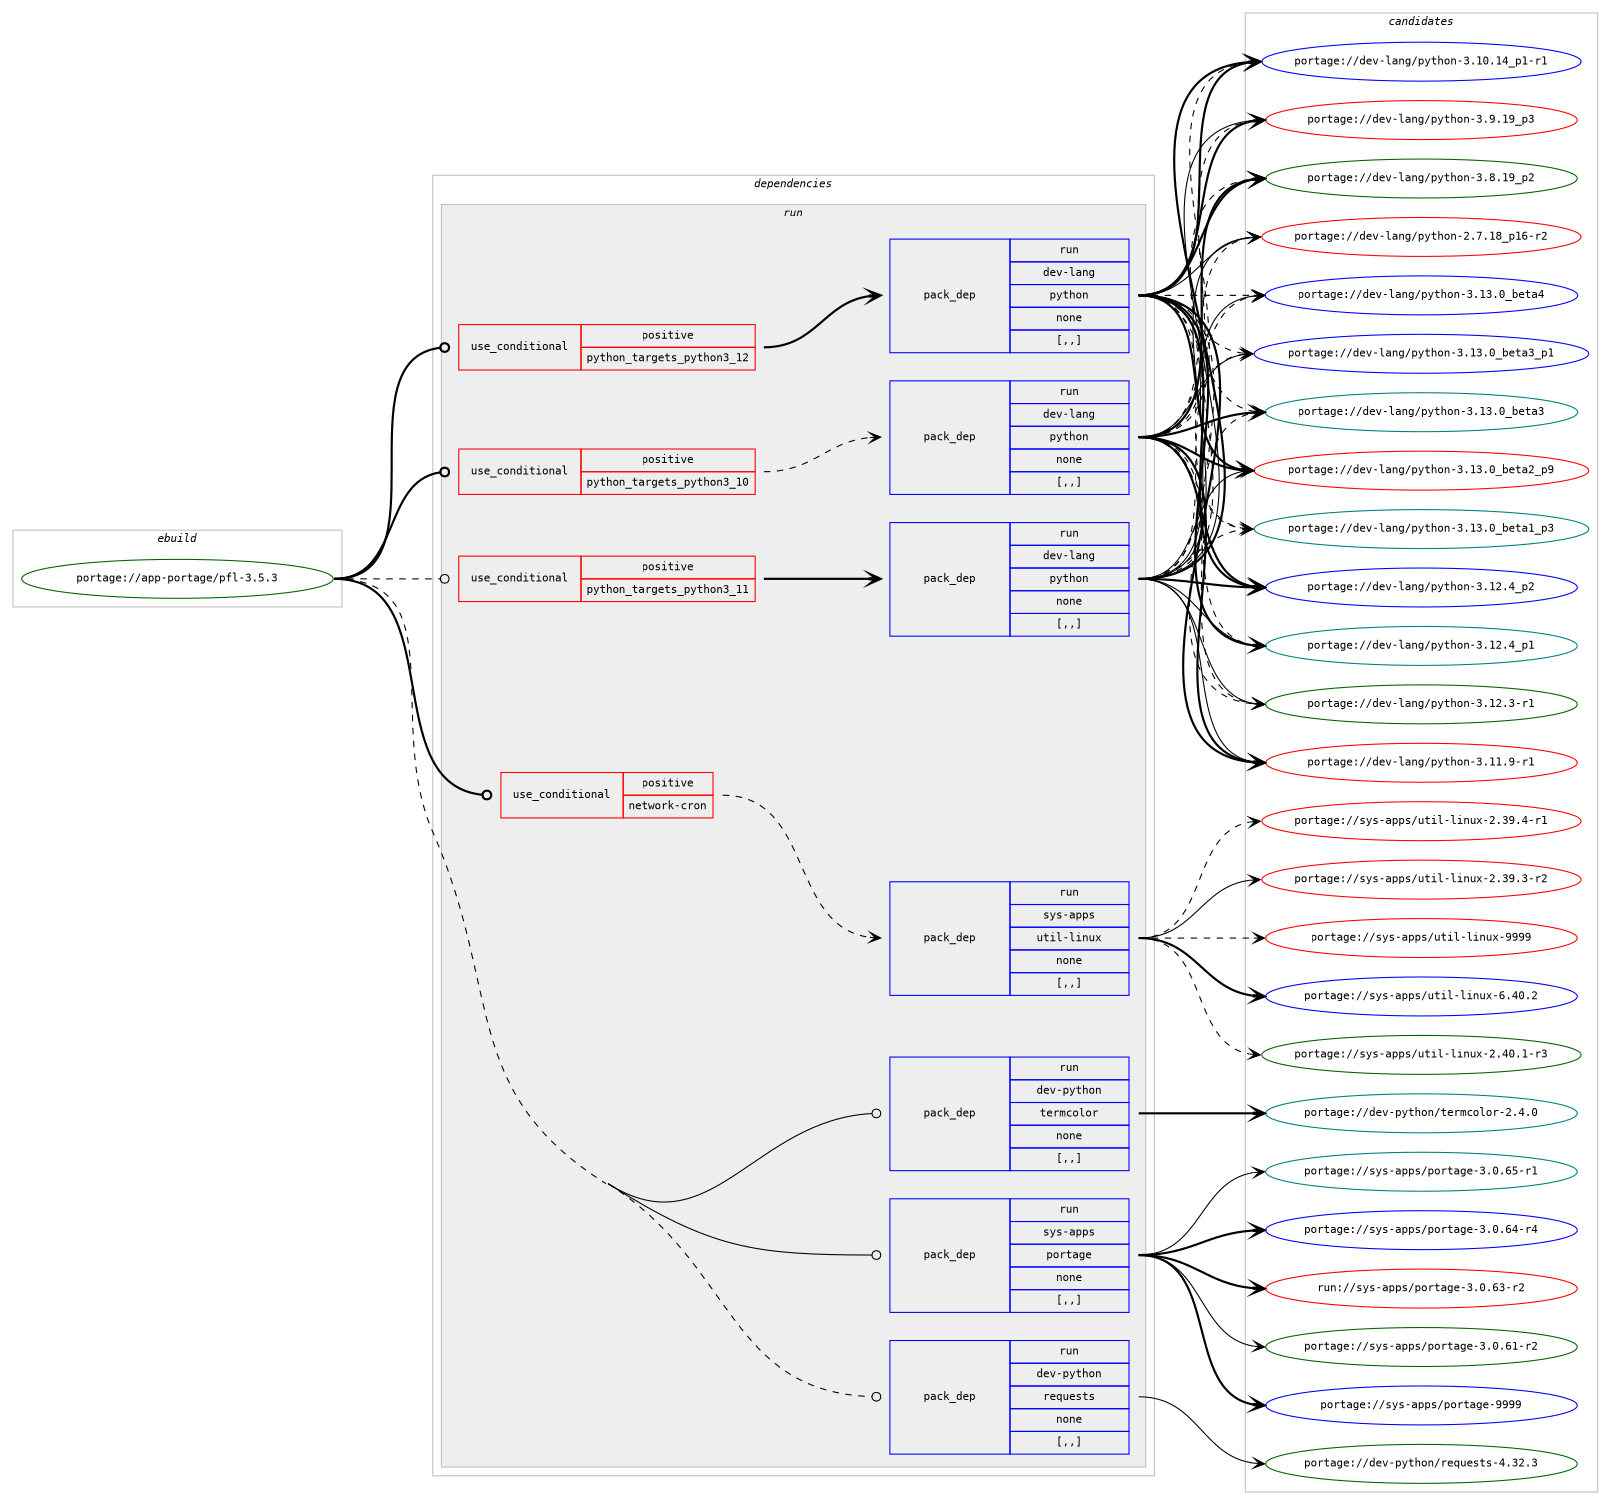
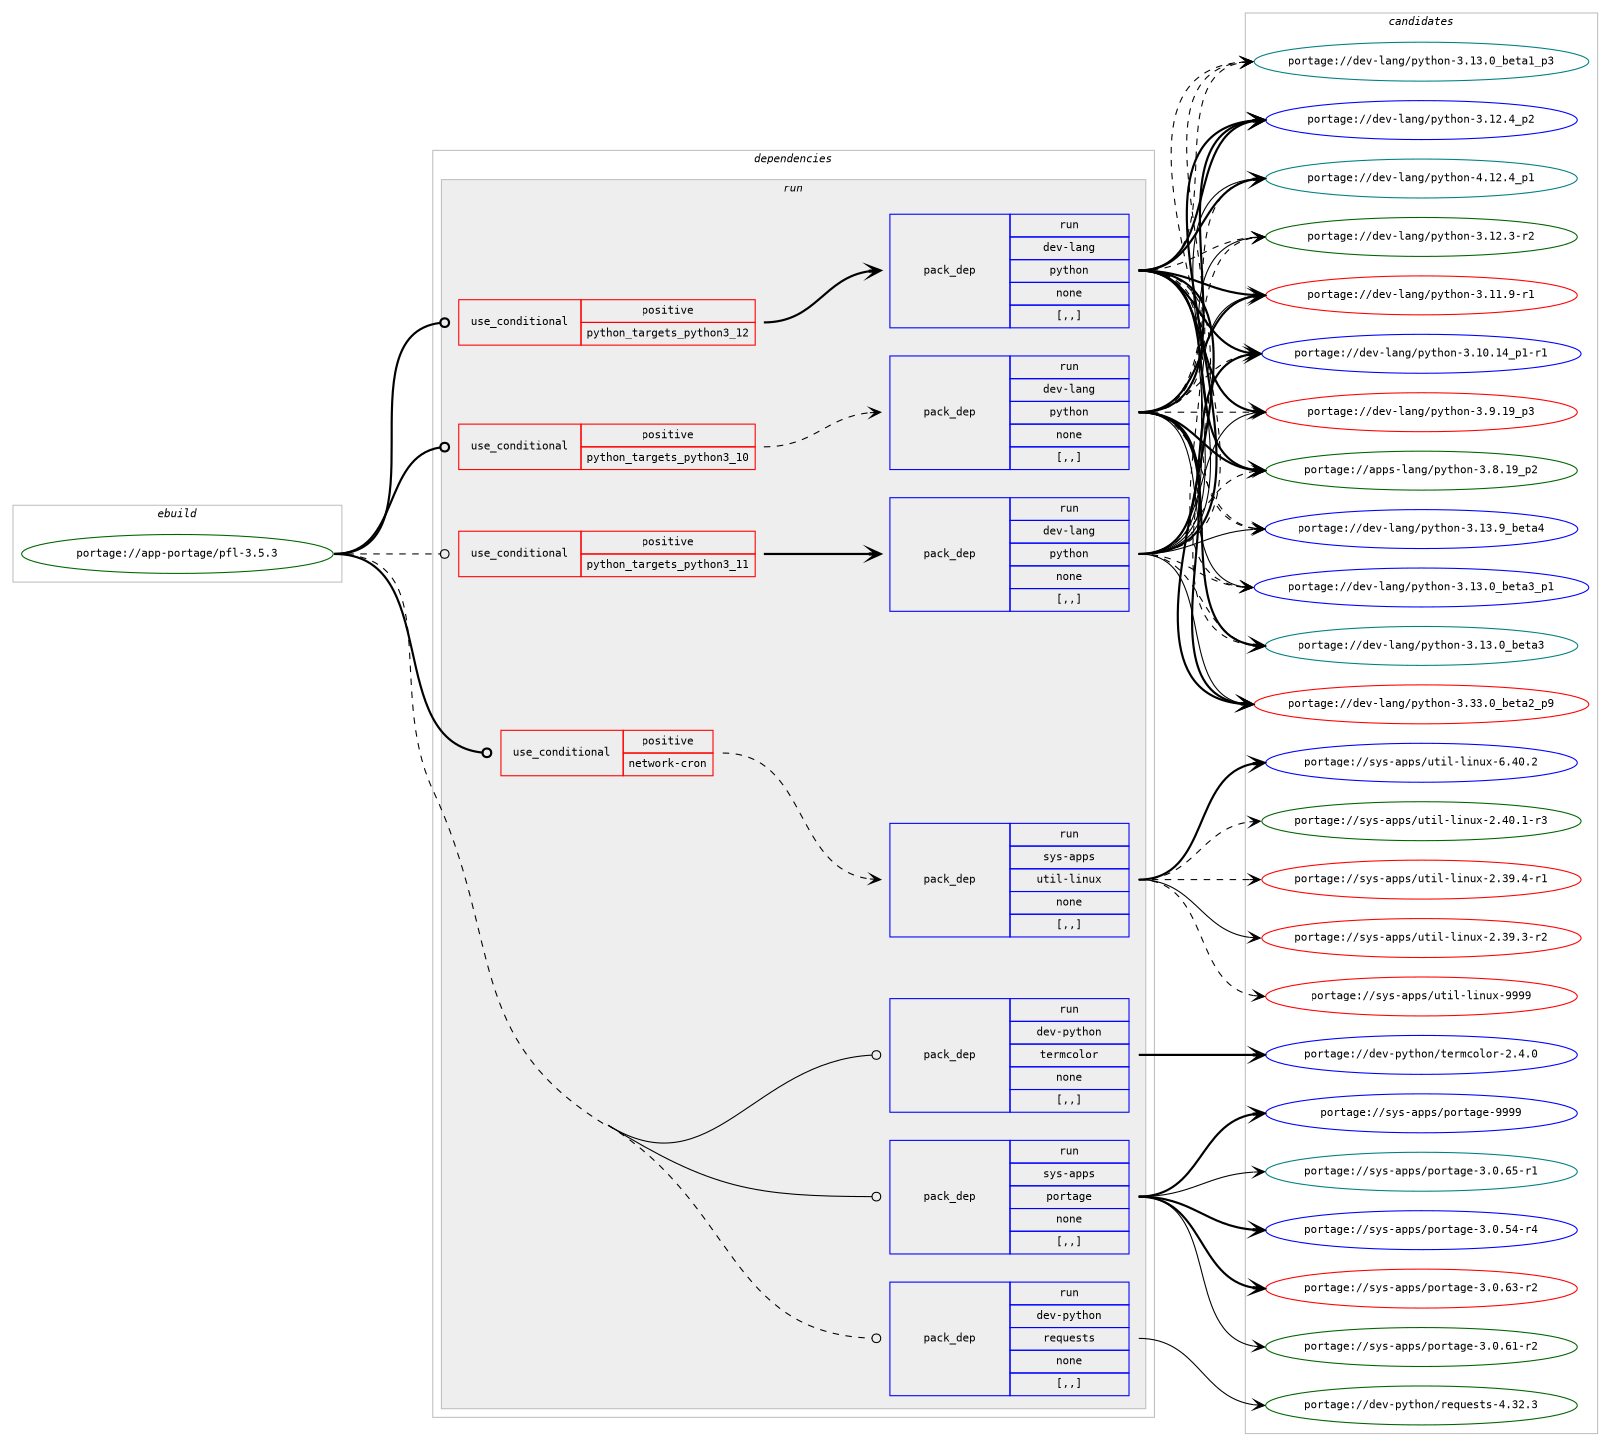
(1421, 179) -> (1421, 471)
(1421, 237) -> none
(1421, 295) -> (1421, 529)
(1421, 471) -> (1421, 704)
(1421, 646) -> (1421, 179)
(1421, 704) -> (1421, 237)
(1421, 1113) -> (1421, 1055)
(1421, 1230) -> (1421, 1230)
(1421, 1289) -> (1421, 1289)
